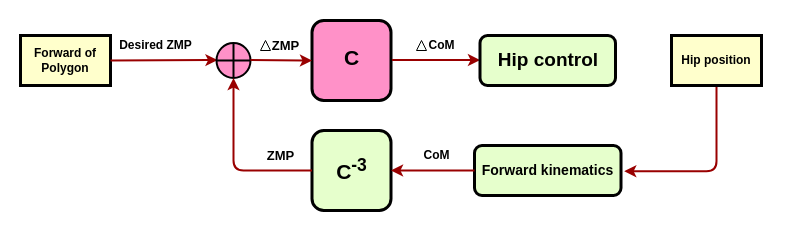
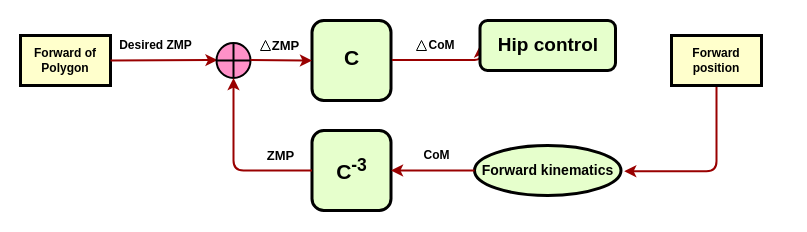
(352, 61) -> (352, 61)
(548, 61) -> (548, 46)
(717, 61) -> (717, 61)
(548, 171) -> (548, 171)
